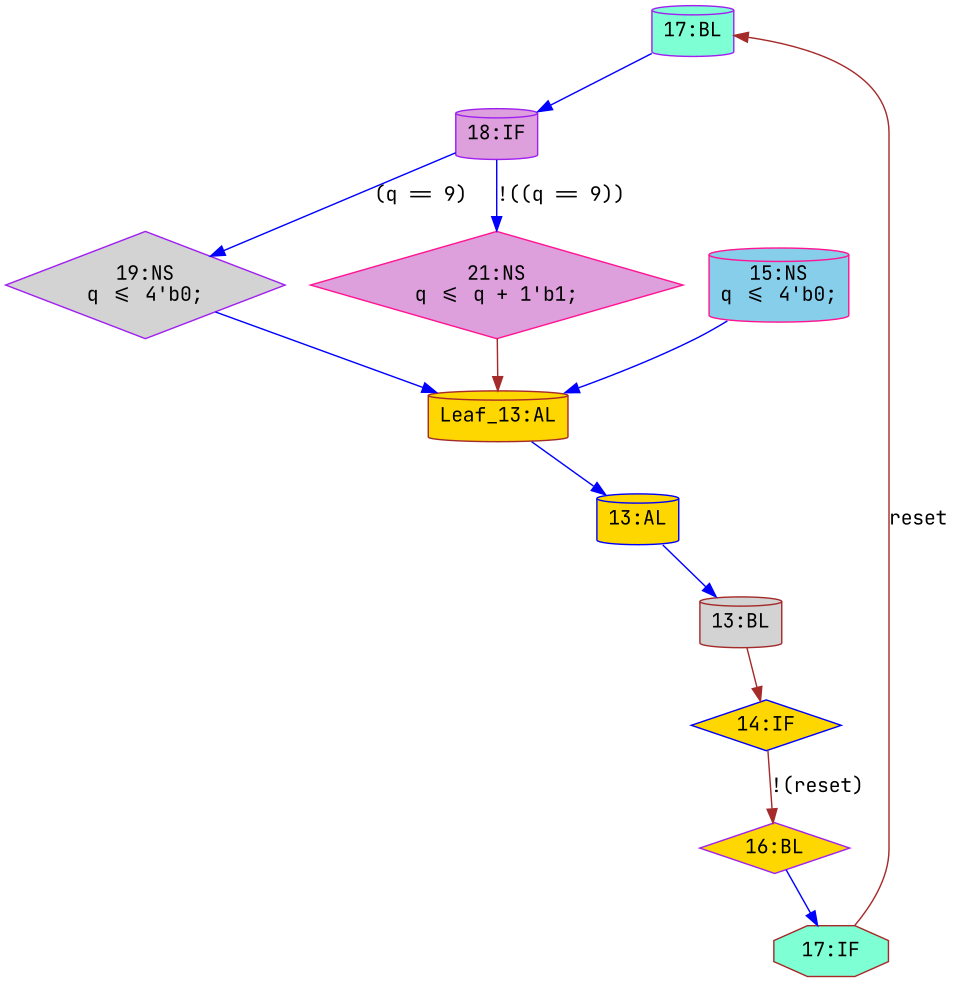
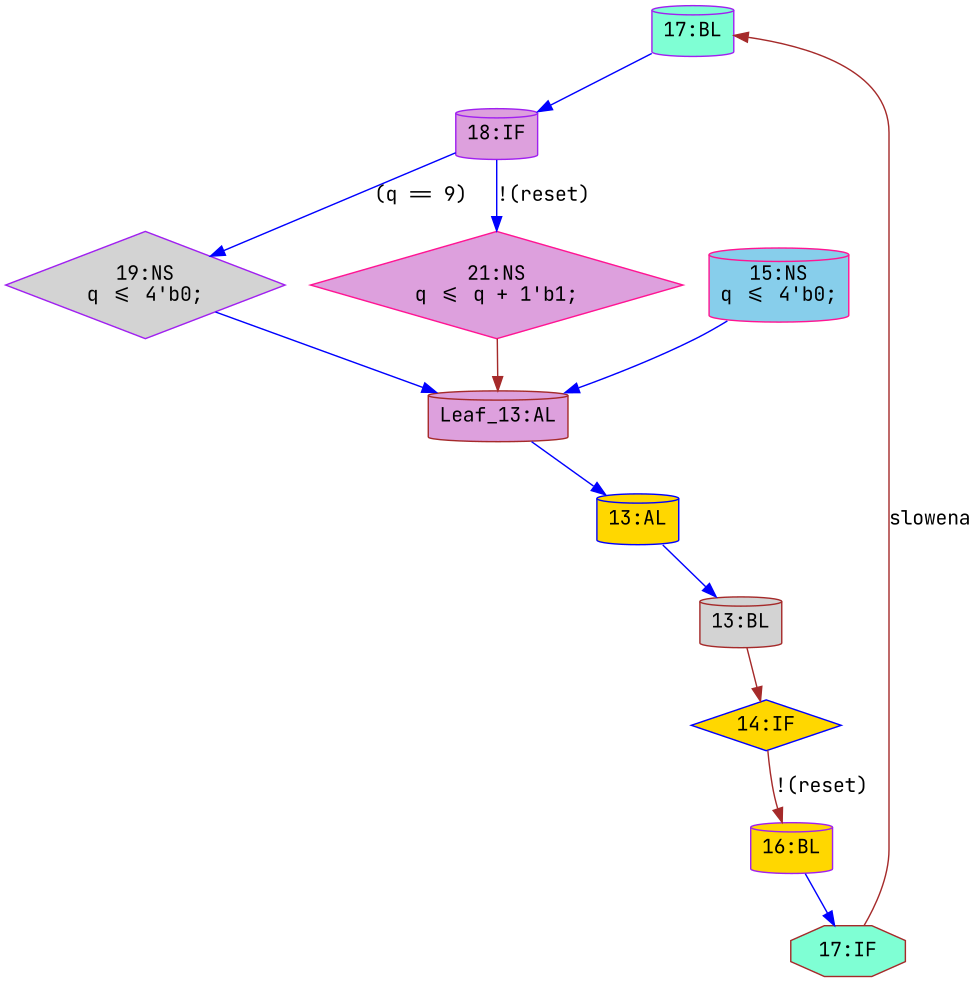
(561, 195) -> (544, 195)
(498, 416) -> (498, 416)
(919, 519) -> (930, 519)
(775, 848) -> (792, 848)
